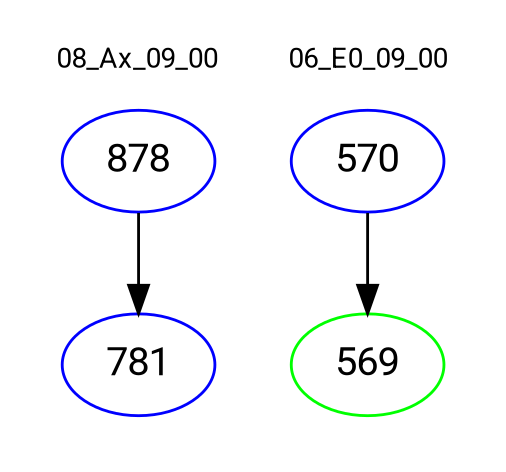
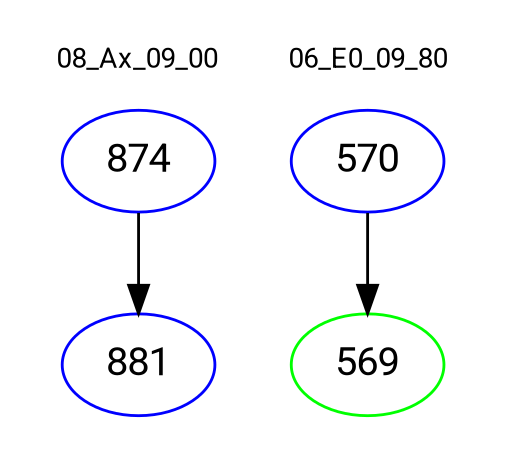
(369, 61) -> (369, 61)
(139, 161) -> (139, 161)
(139, 365) -> (139, 365)
